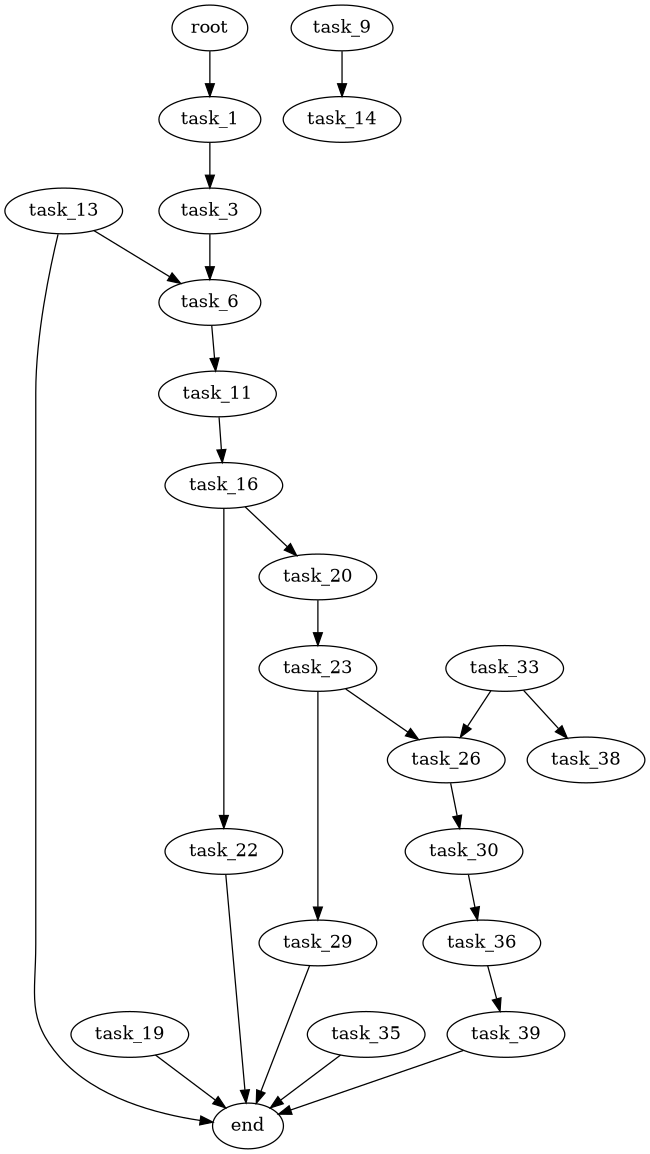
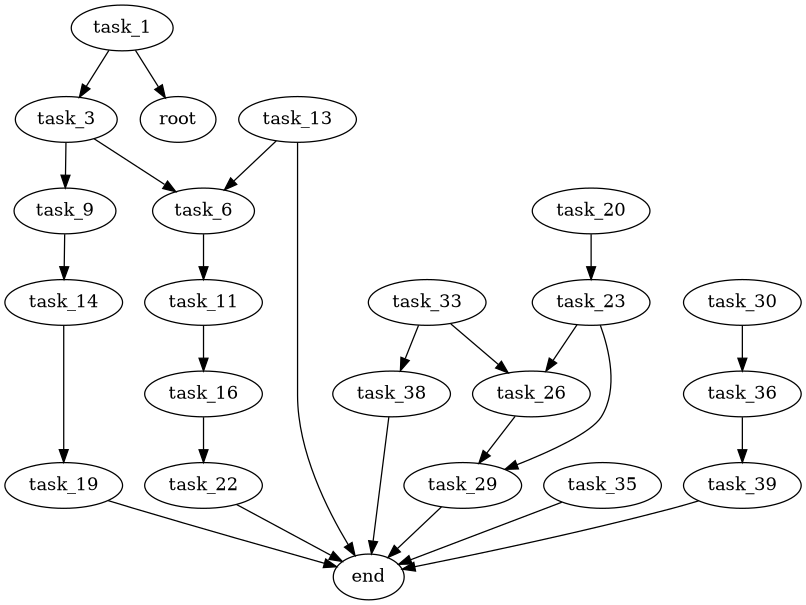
(210, 67) -> (147, 69)
none -> (66, 159)
none -> (64, 387)
none -> (381, 479)
(266, 527) -> none
(454, 799) -> (501, 435)
